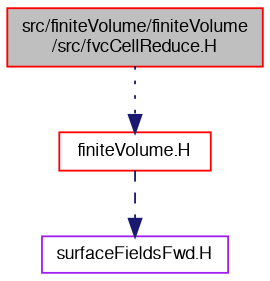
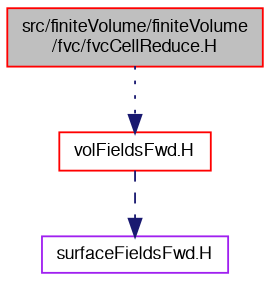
(135, 37) -> (135, 37)
(135, 151) -> (135, 151)
